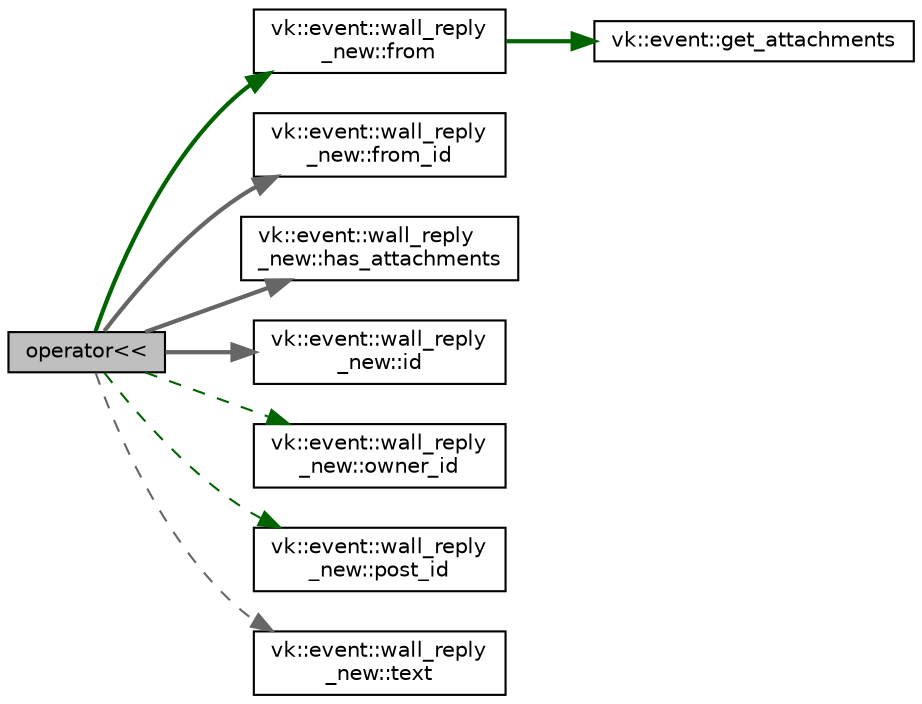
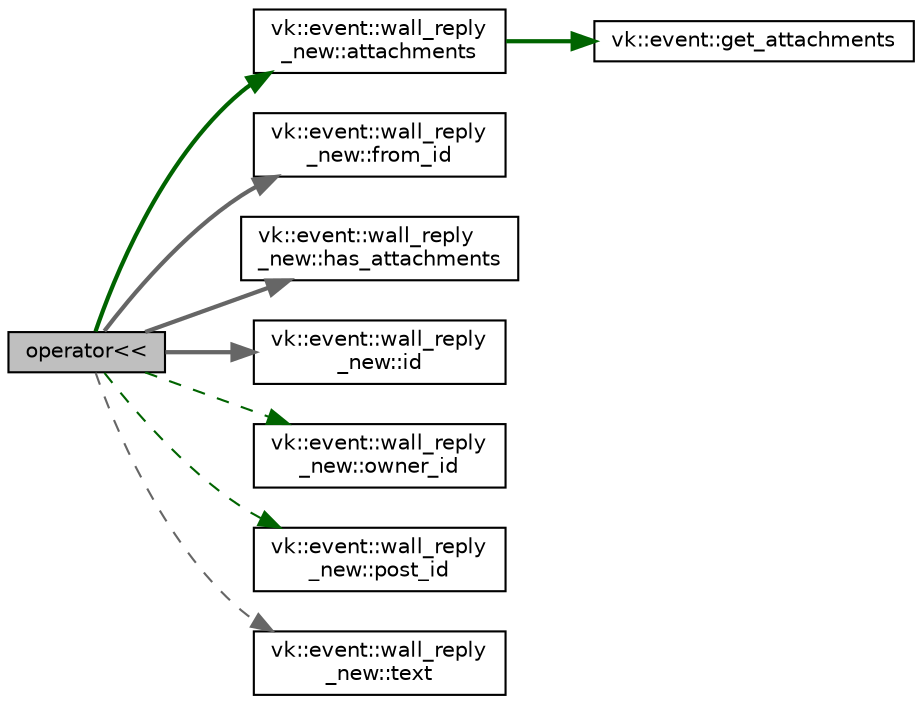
(380, 41) -> (380, 41)
